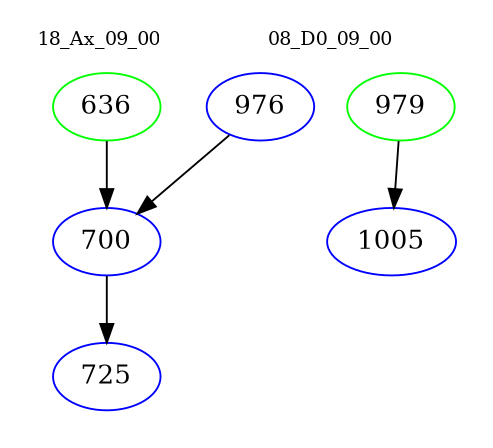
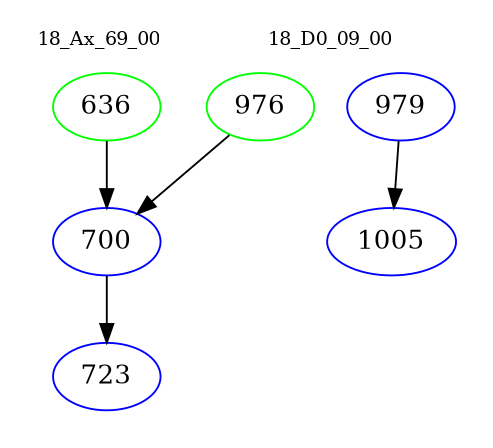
(99, 40) -> (99, 40)
(331, 40) -> (331, 40)
(260, 107) -> (260, 107)
(401, 107) -> (401, 107)
(107, 377) -> (107, 377)
